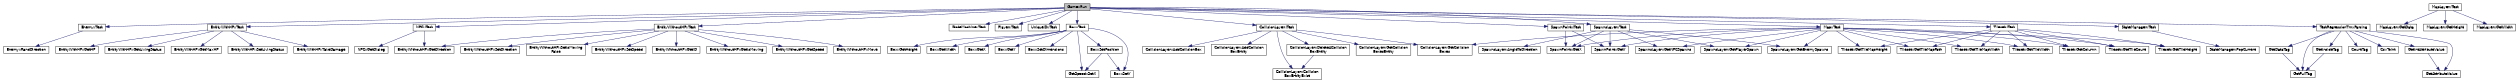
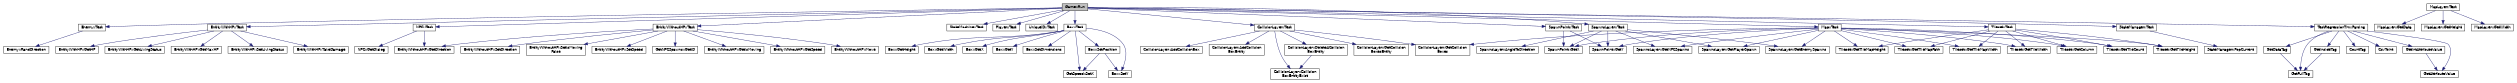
(676, 50) -> (675, 50)
